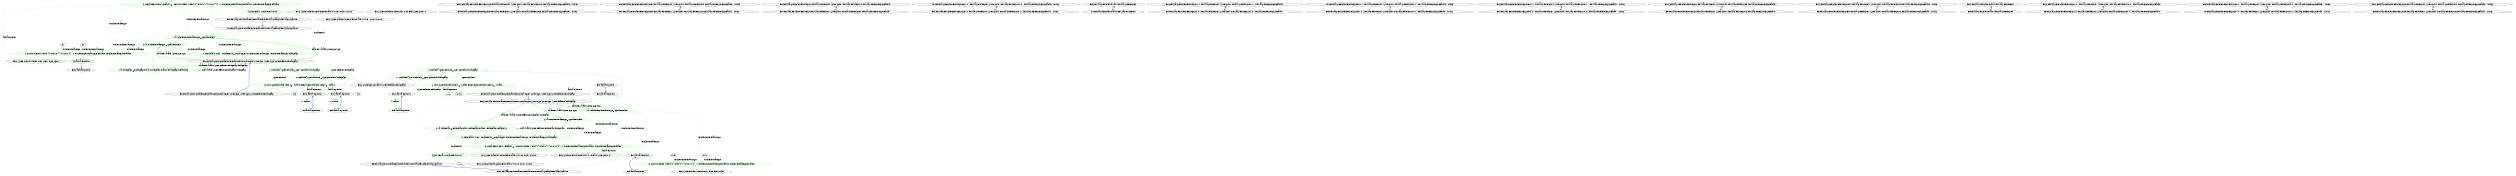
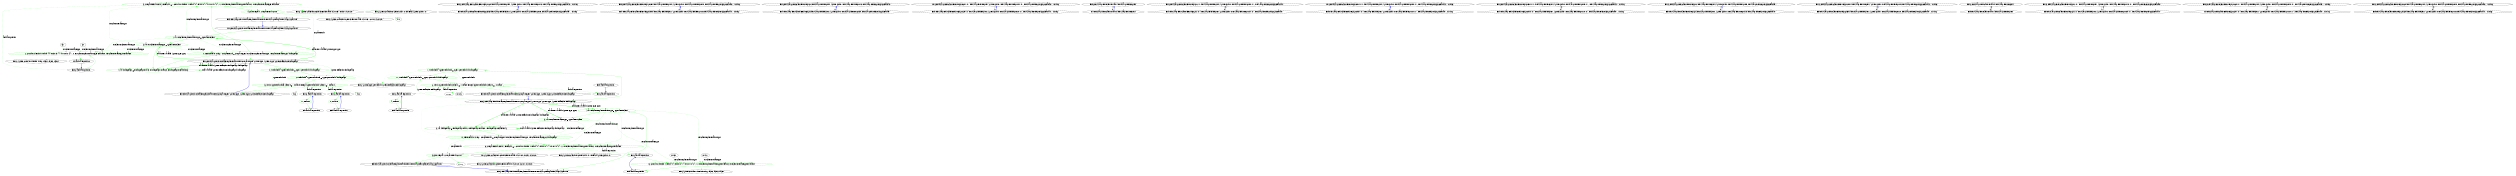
none -> (399, 19)
